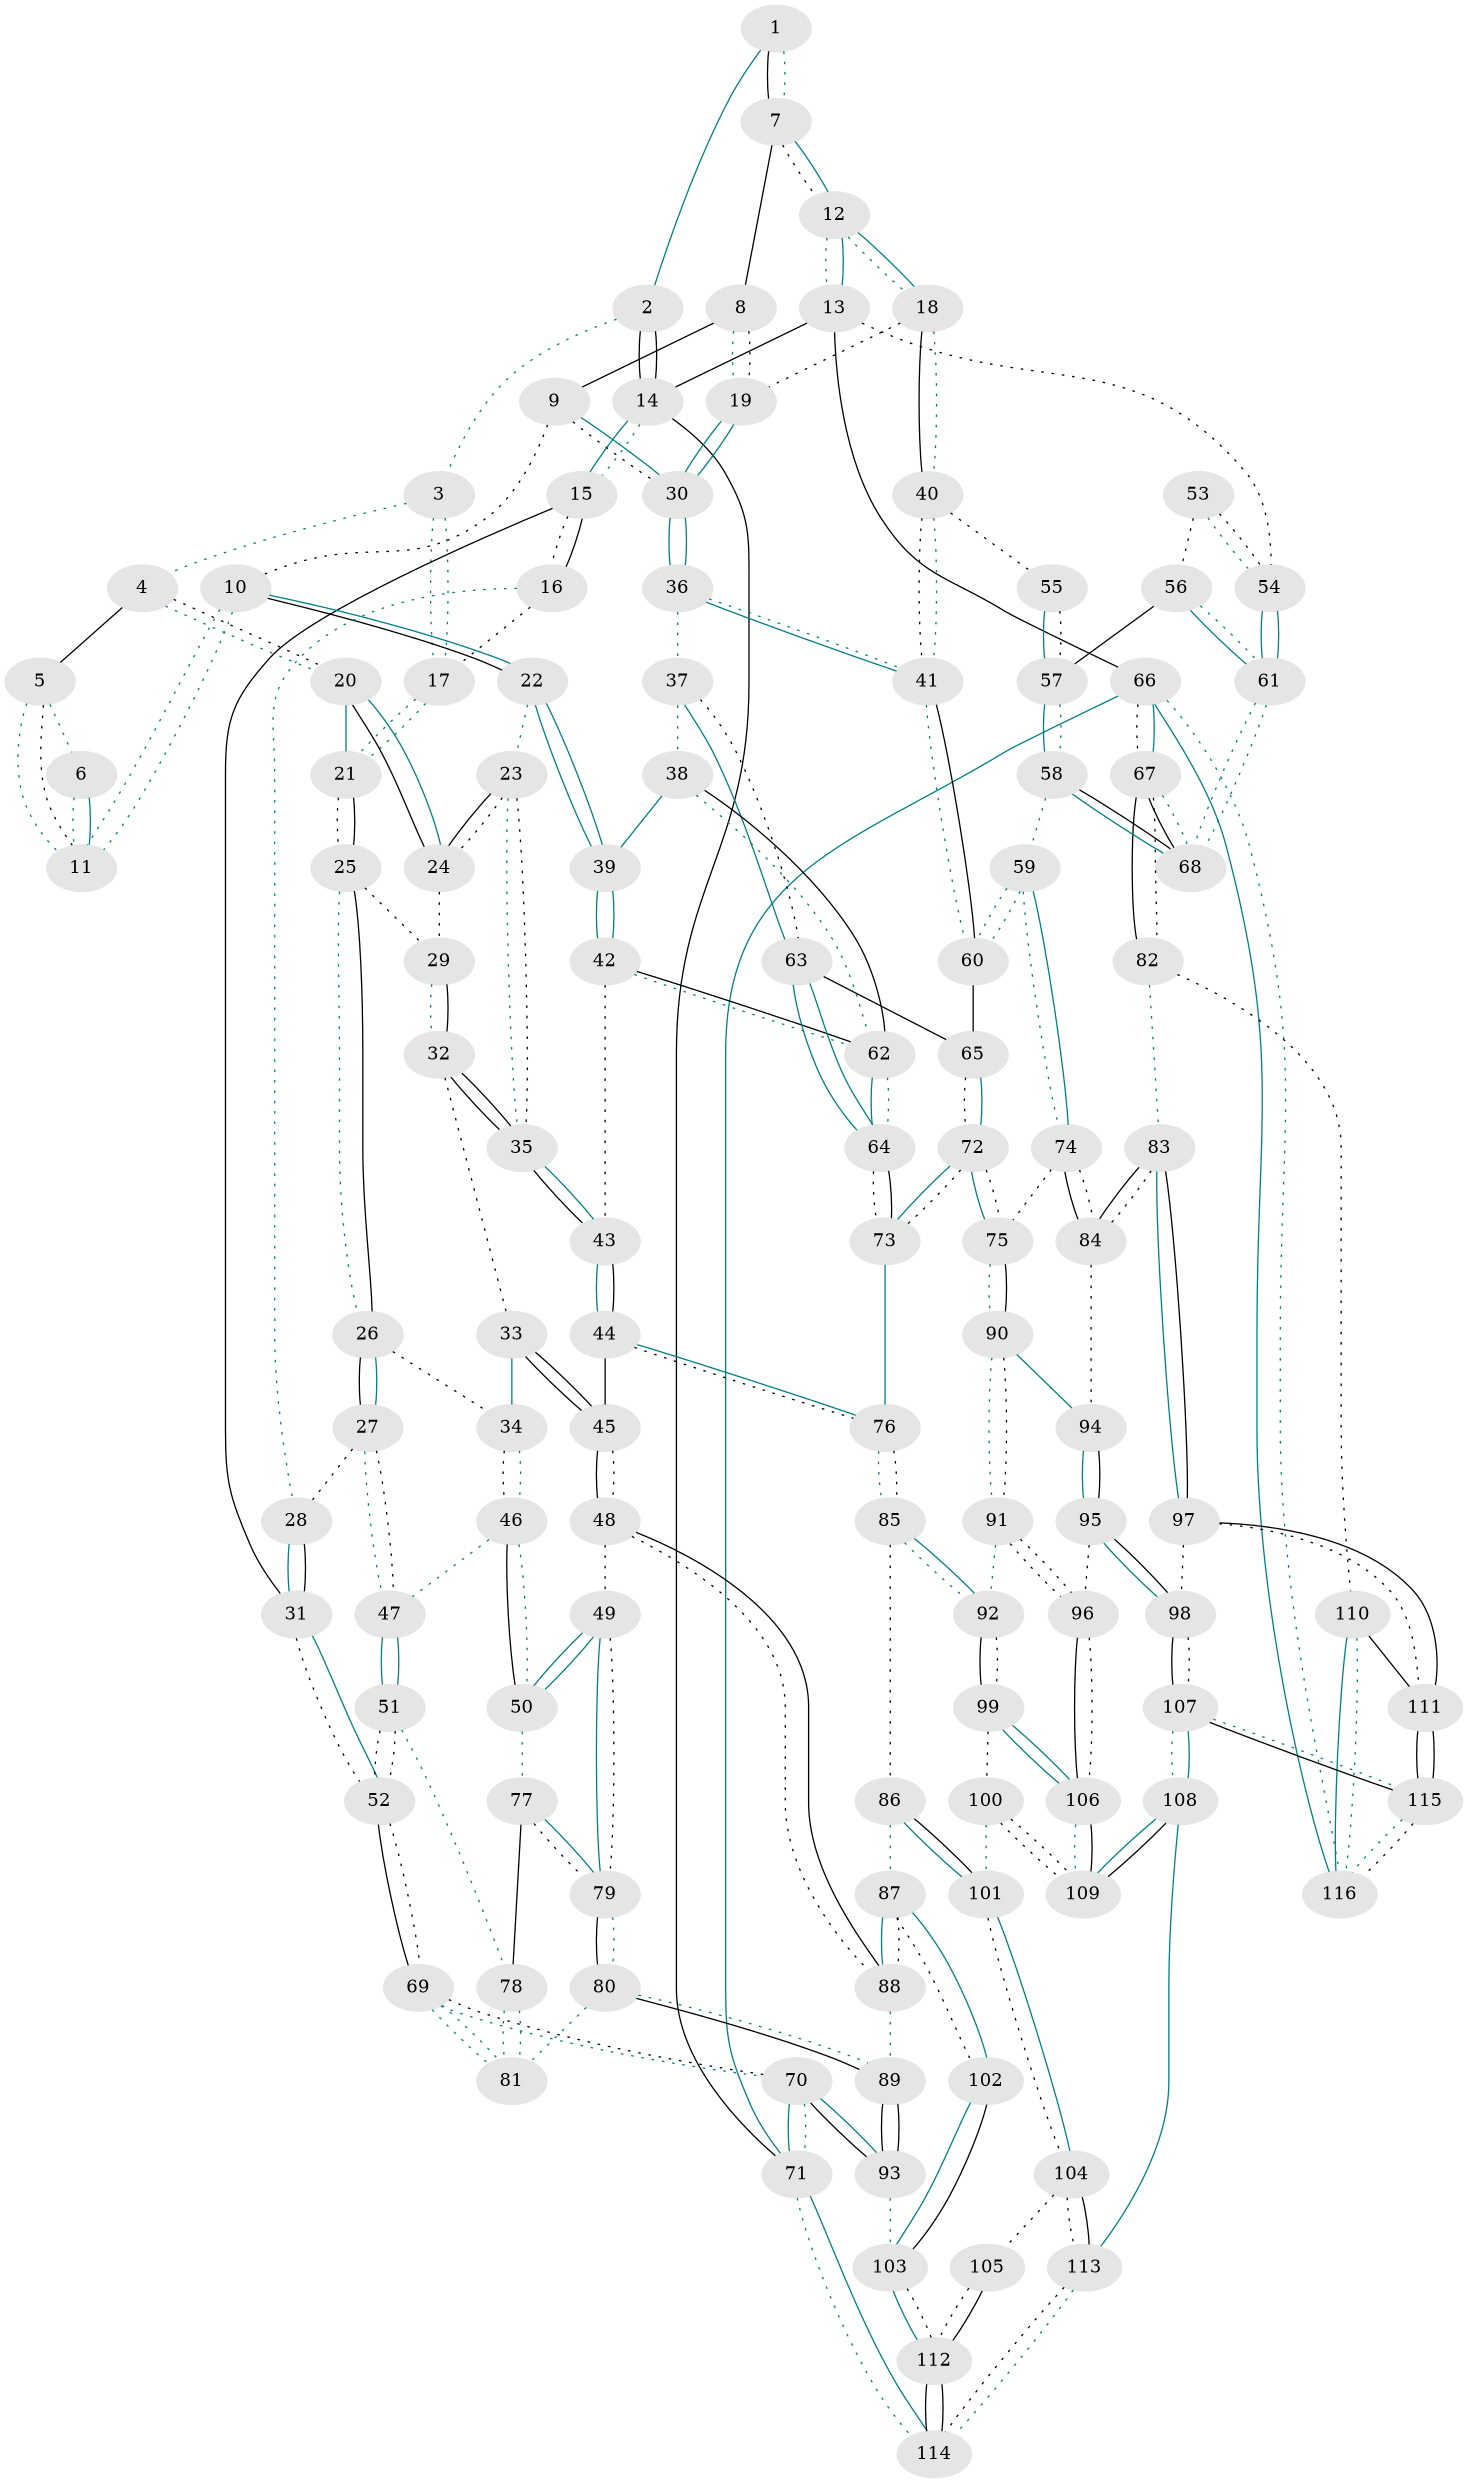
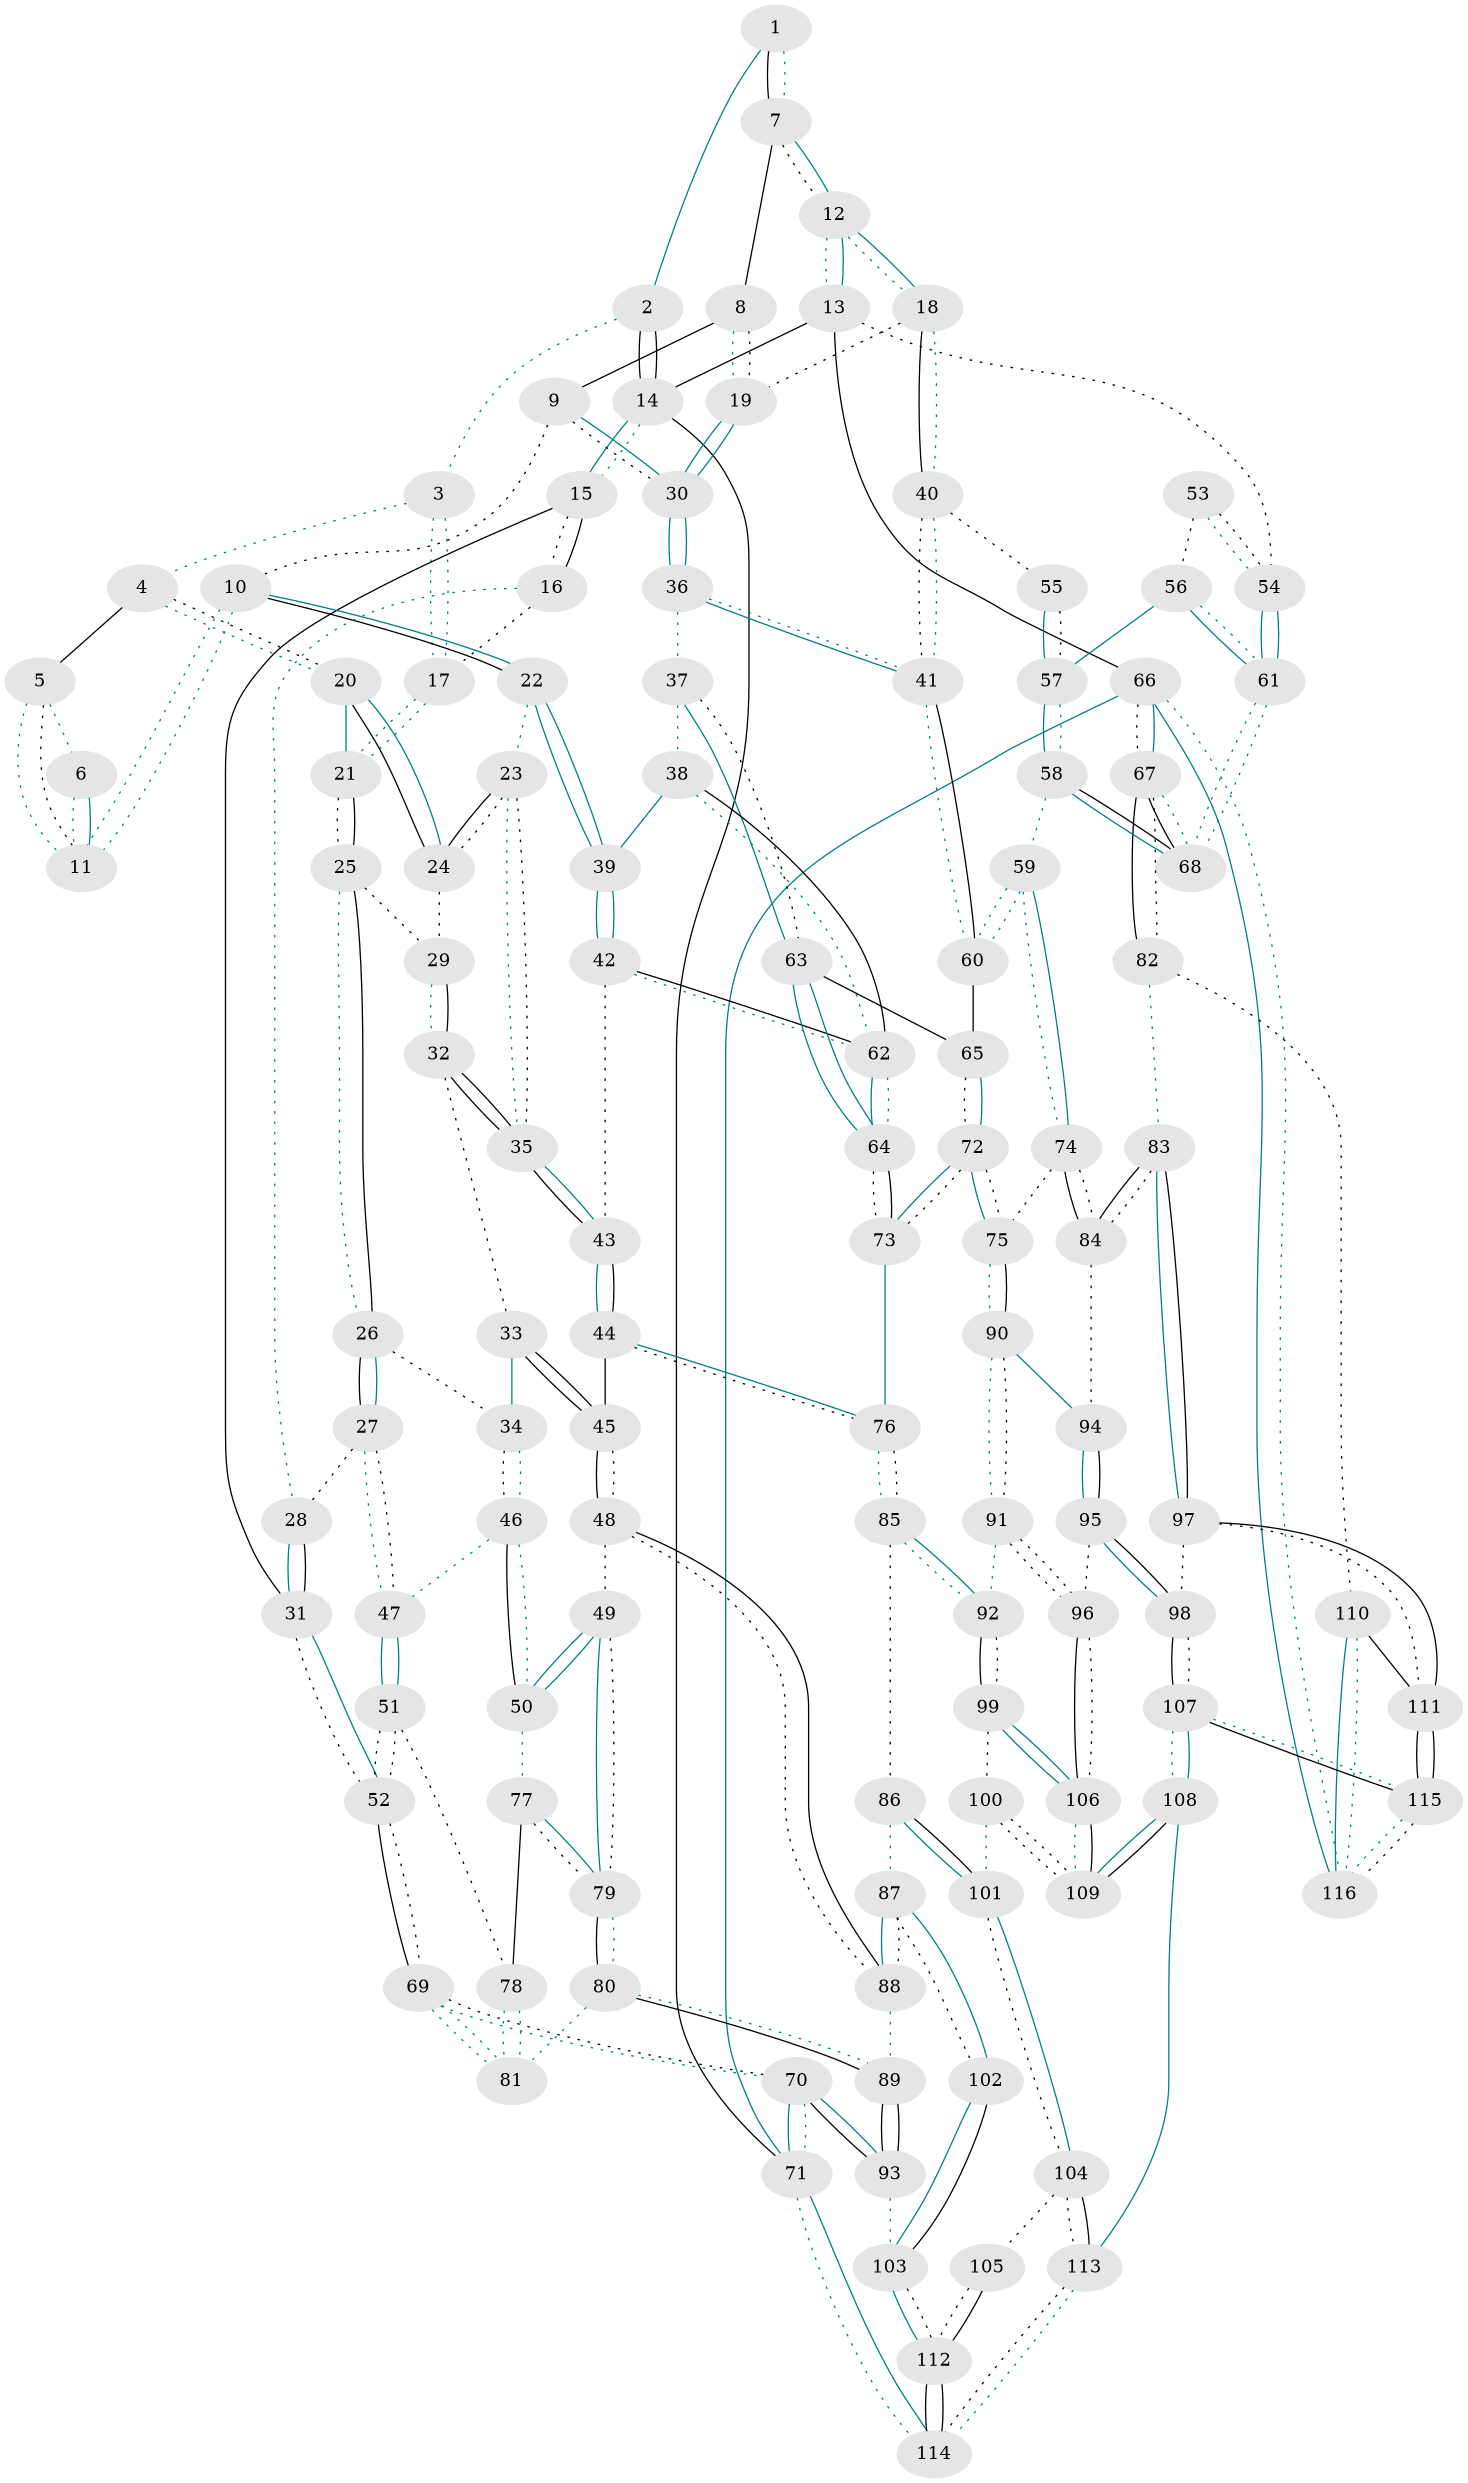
(1114, 635) -> (1114, 635)
(456, 1846) -> (456, 1846)
